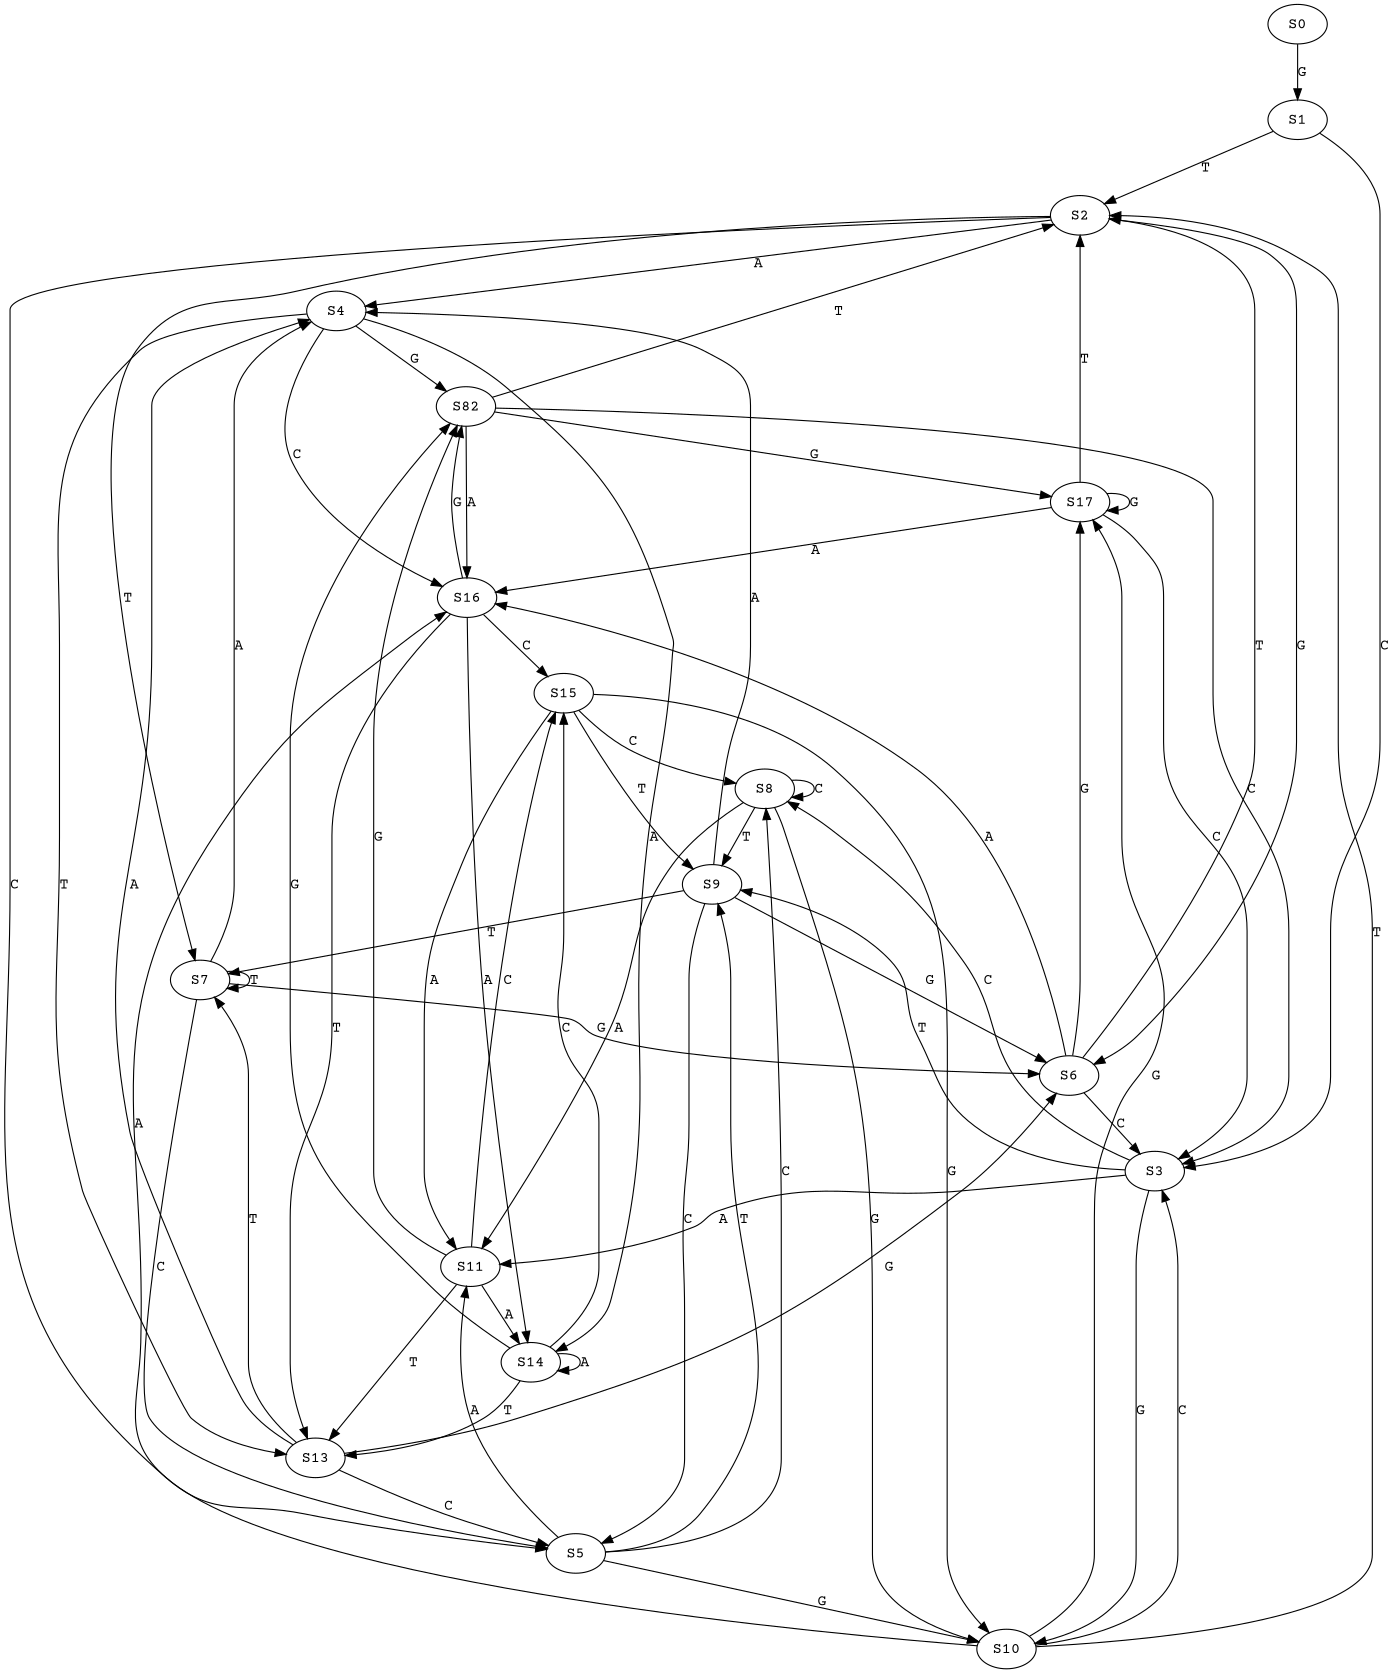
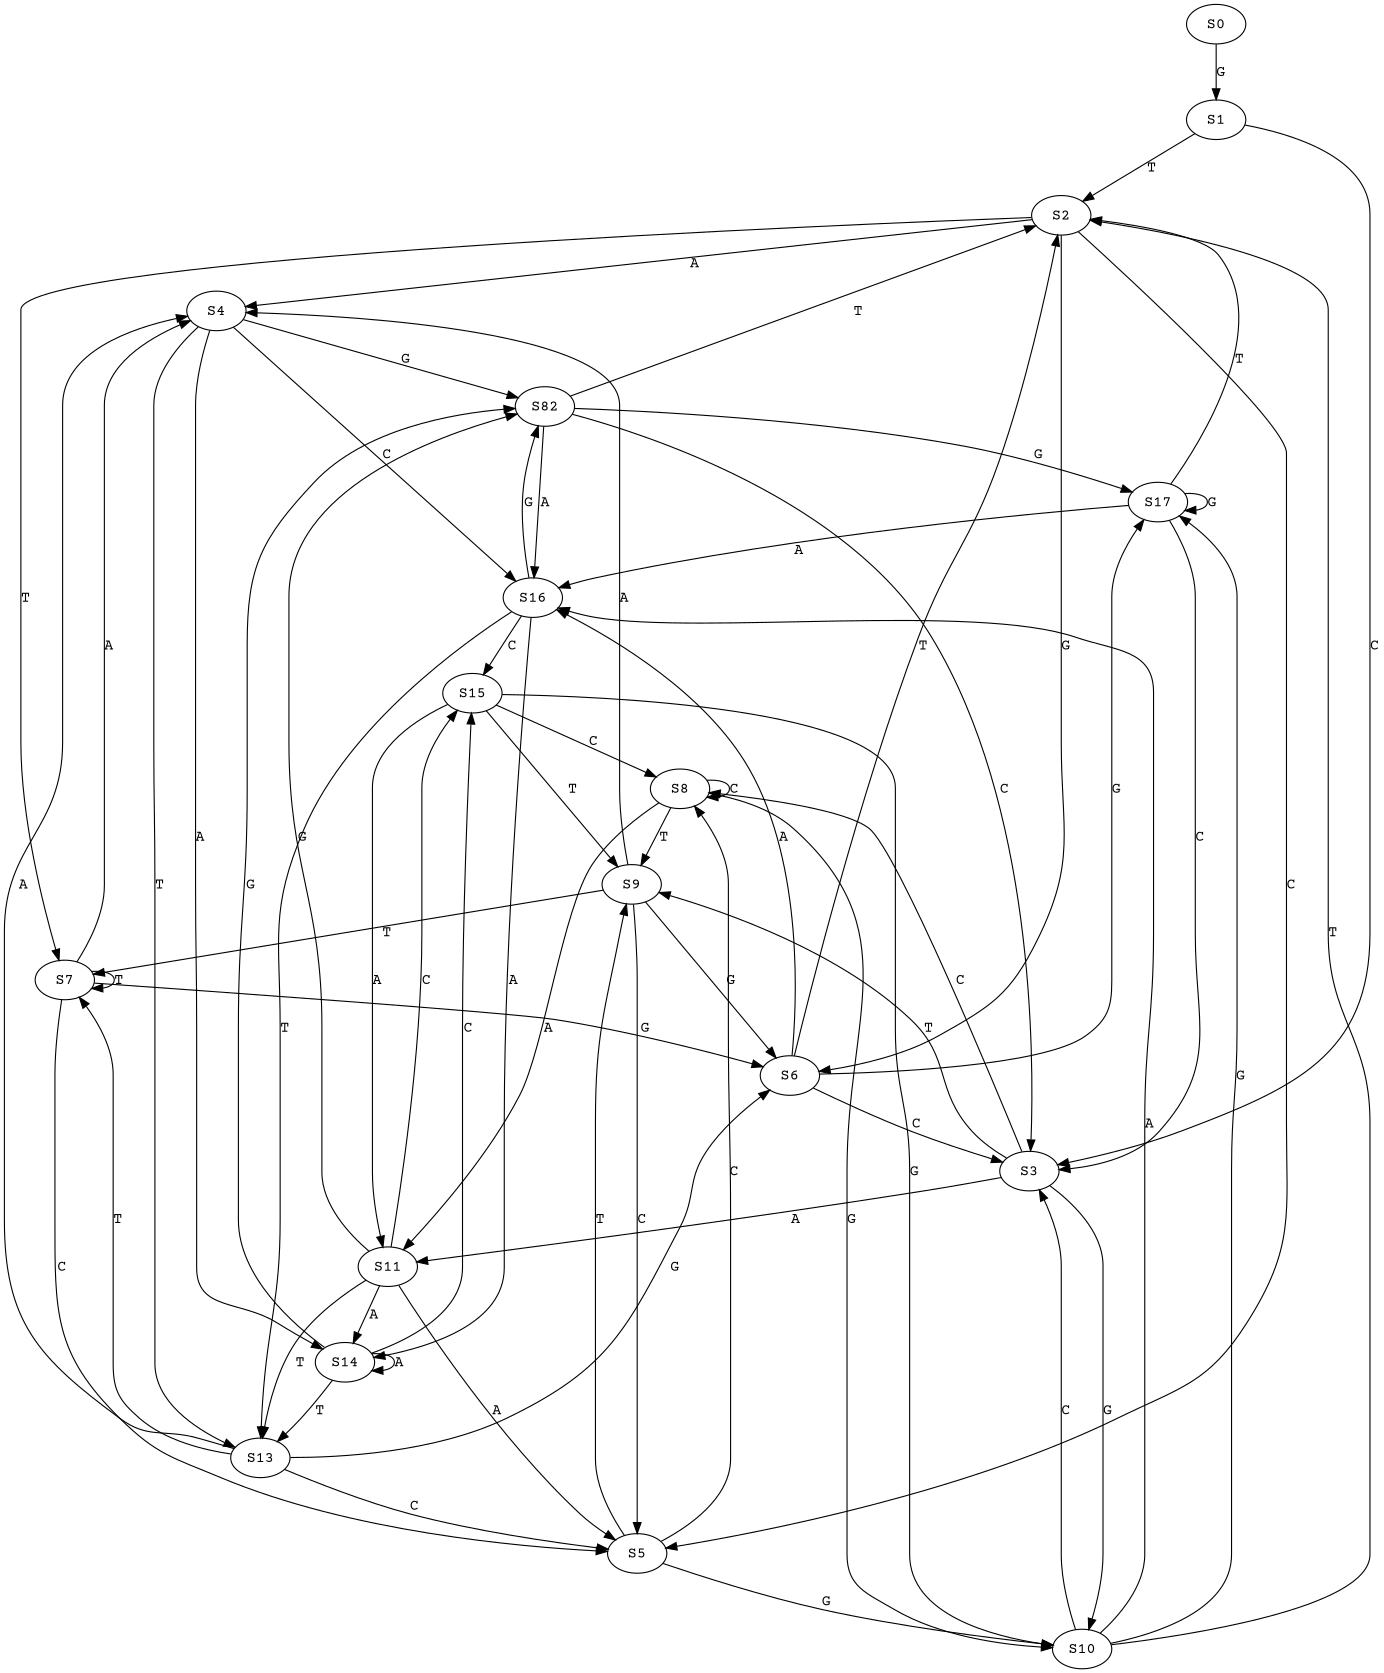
(478, 1437) -> (488, 1411)
